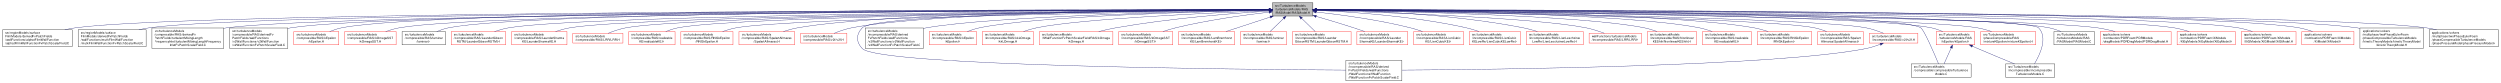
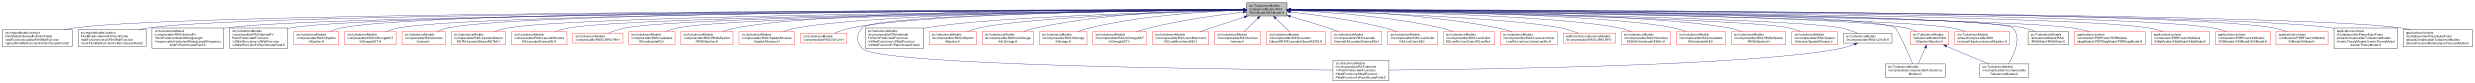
(424, 38) -> (424, 38)
(1076, 38) -> (1063, 38)
(1894, 38) -> (1868, 38)
